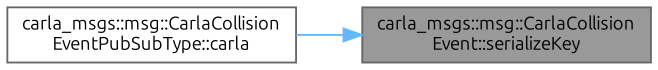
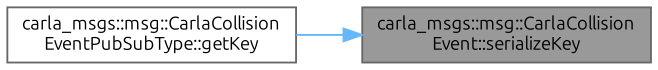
(152, 35) -> (152, 35)
